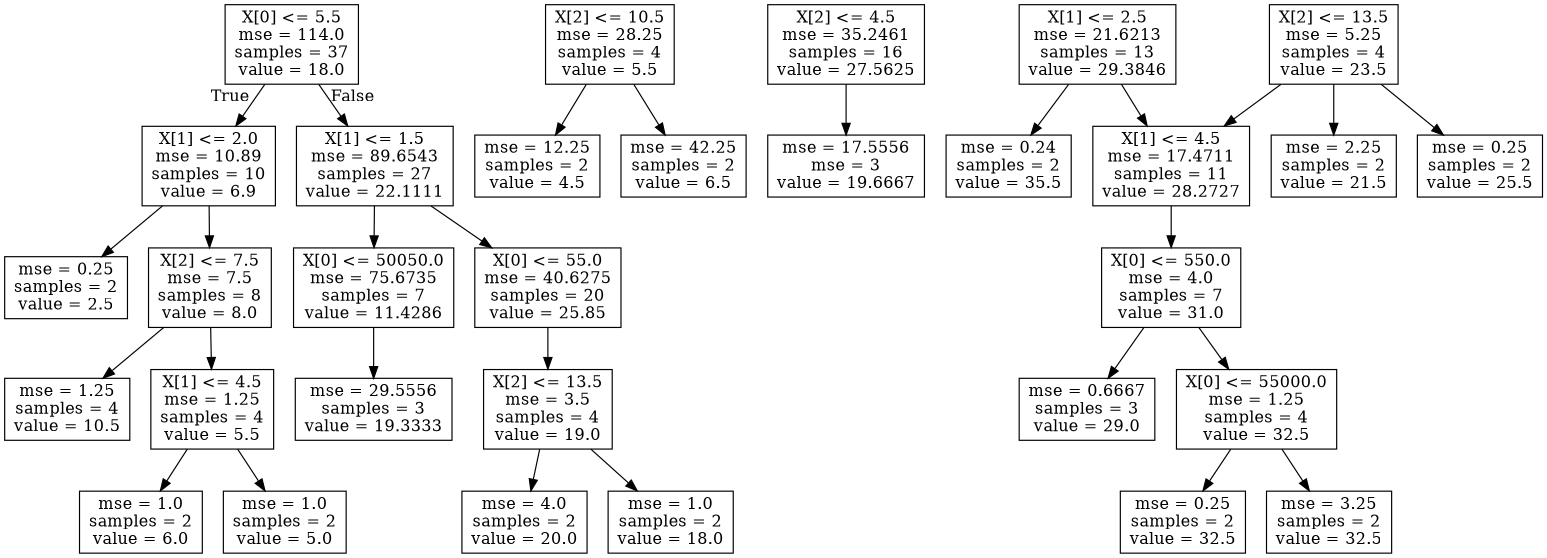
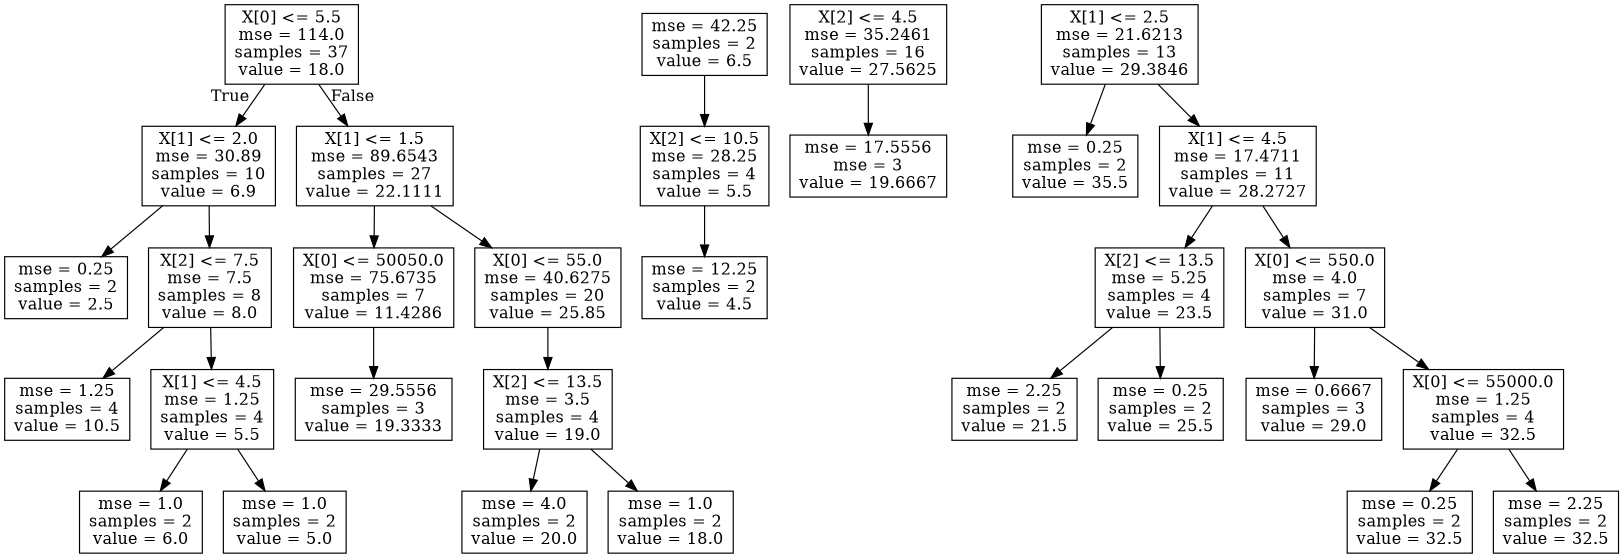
(1257, 102) -> (1202, 222)
(646, 105) -> (705, 95)
(209, 166) -> (209, 166)
(1009, 166) -> (1075, 166)
(1329, 522) -> (1556, 522)
